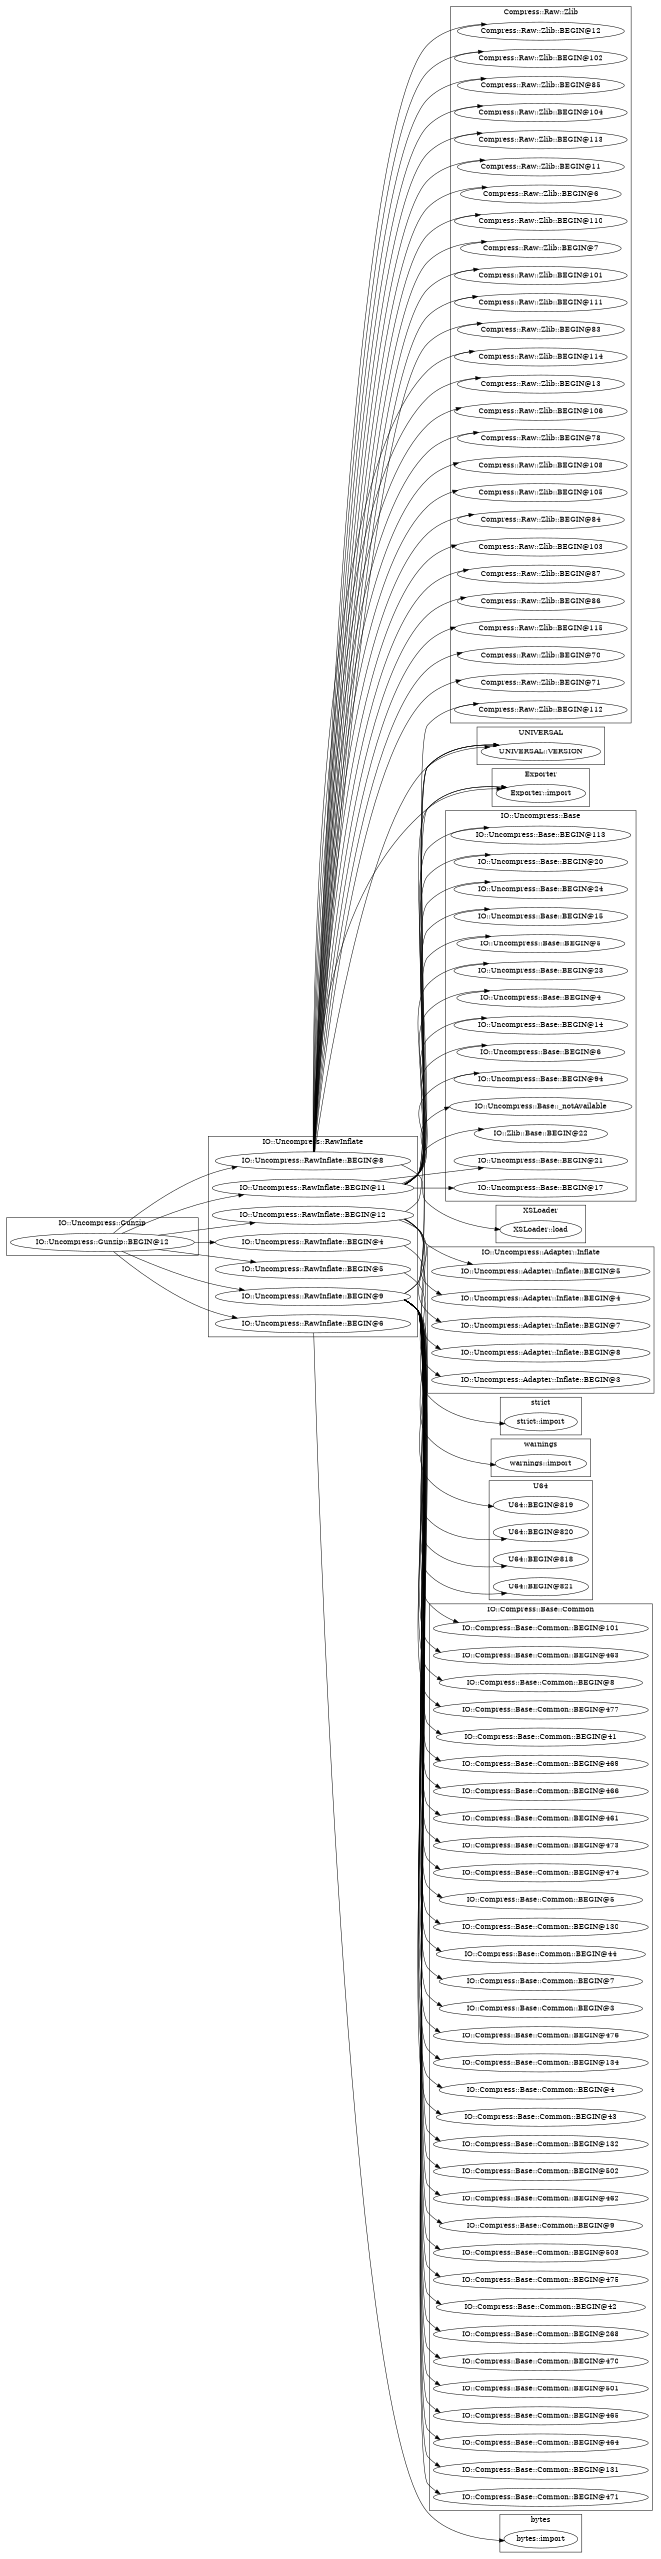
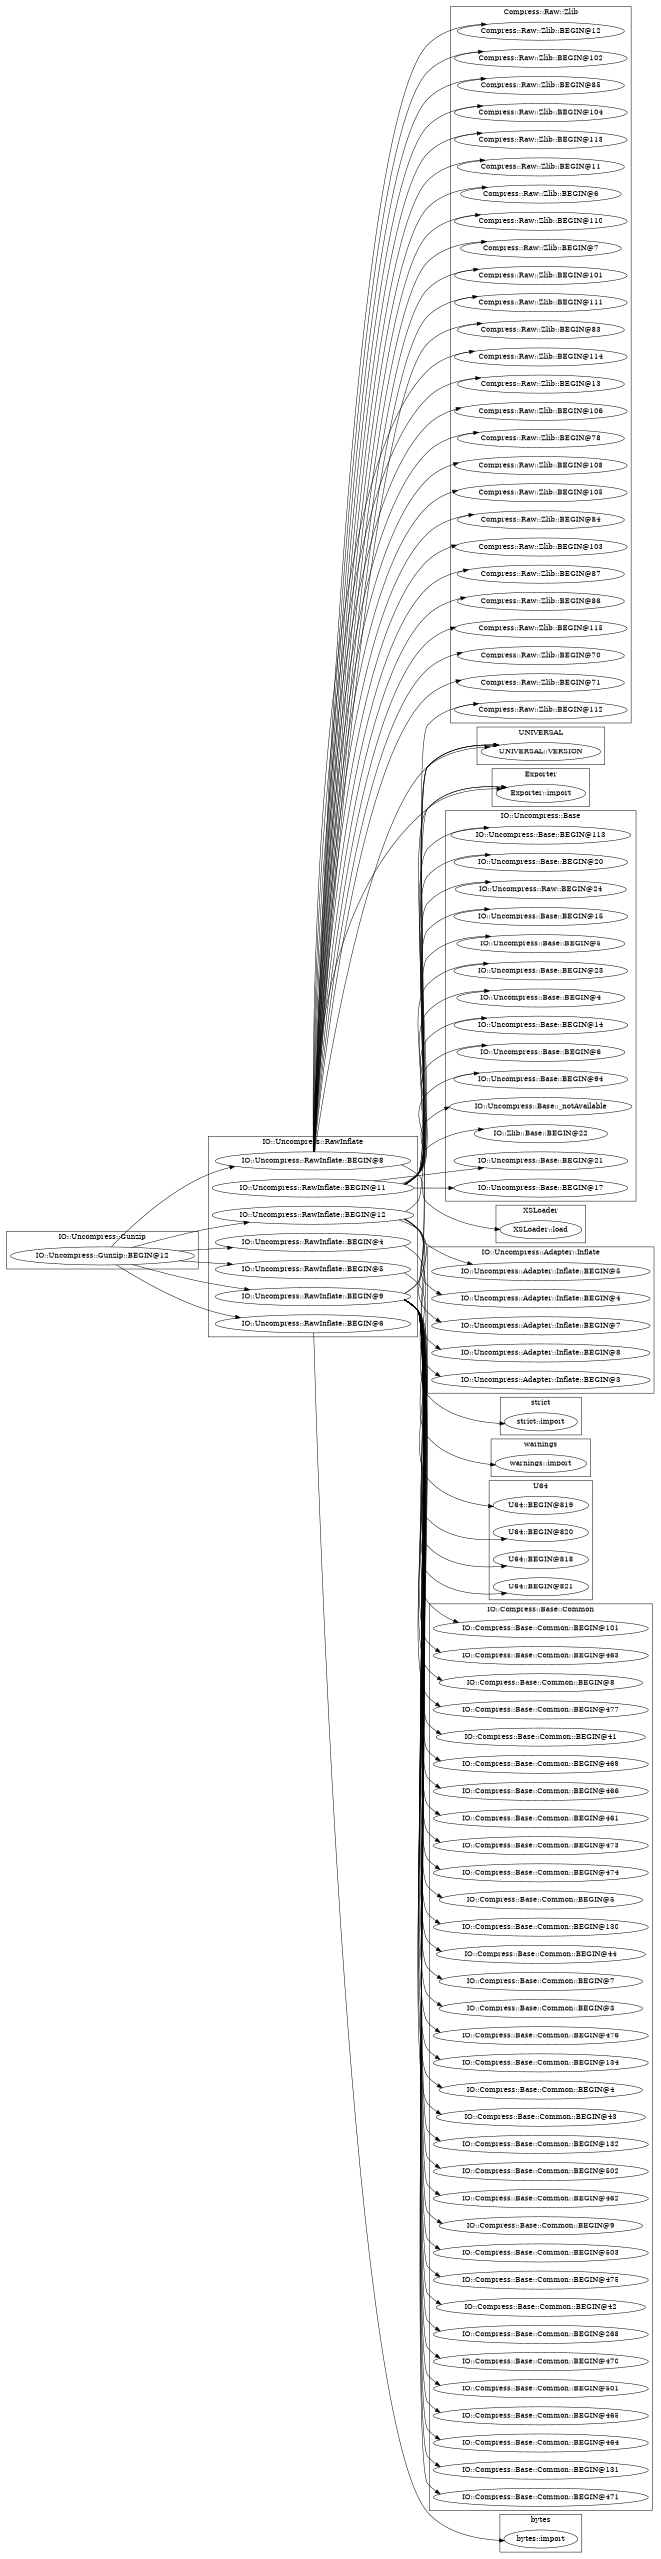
(541, 889) -> (541, 889)
(179, 1211) -> none
